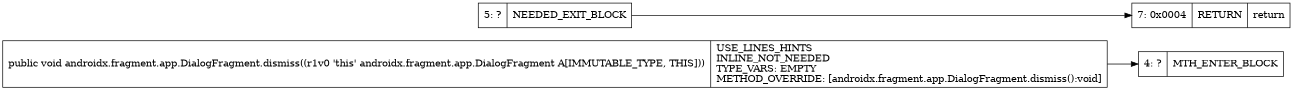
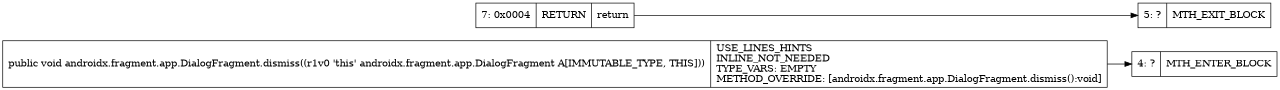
(569, 15) -> (1219, 15)
(878, 15) -> (882, 15)
